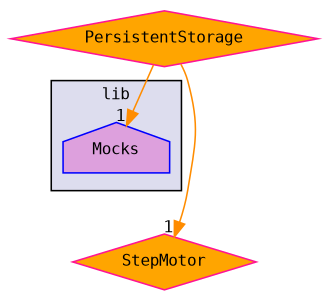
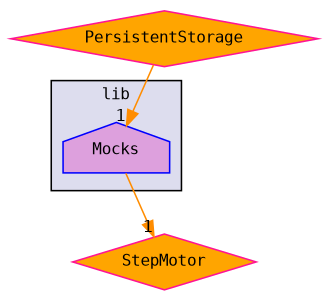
(195, 143) -> (138, 200)
